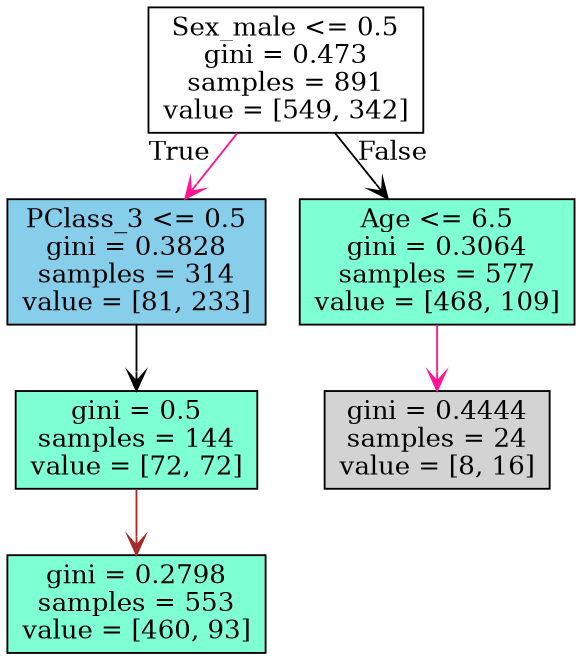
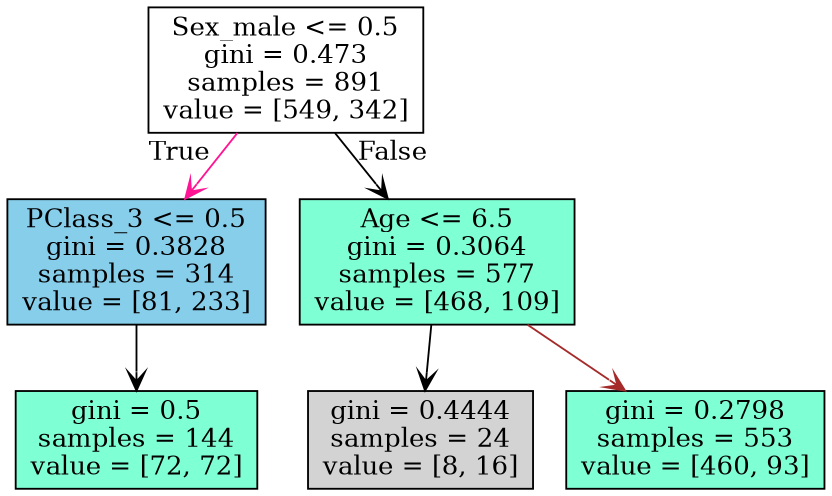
(437, 348) -> (429, 348)
(136, 513) -> (568, 352)
